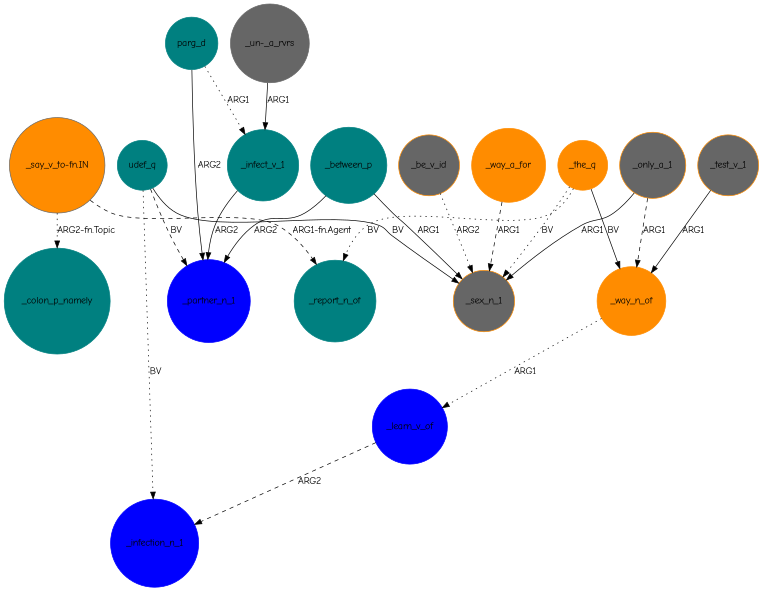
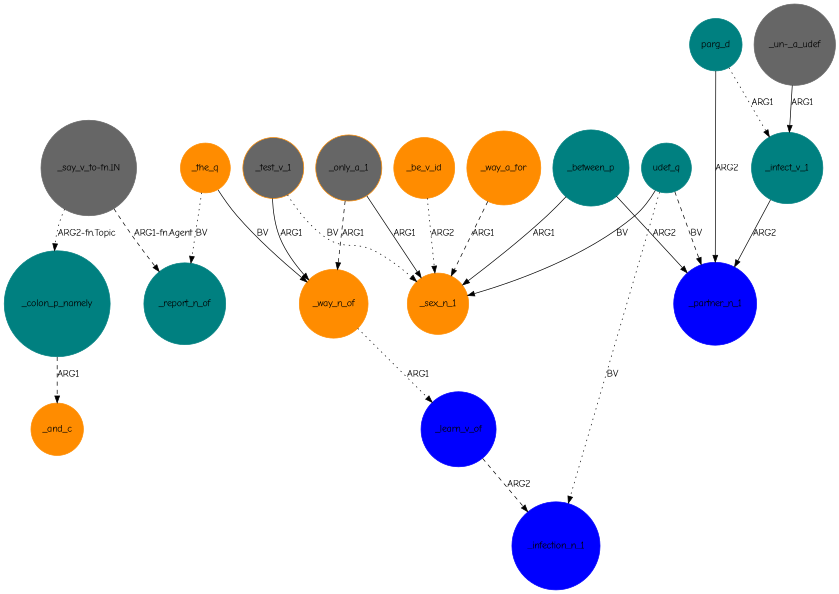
(270, 43) -> (795, 45)
(57, 165) -> (89, 168)
(429, 165) -> (424, 168)
(540, 230) -> (347, 245)
(484, 301) -> (438, 304)
none -> (57, 429)
